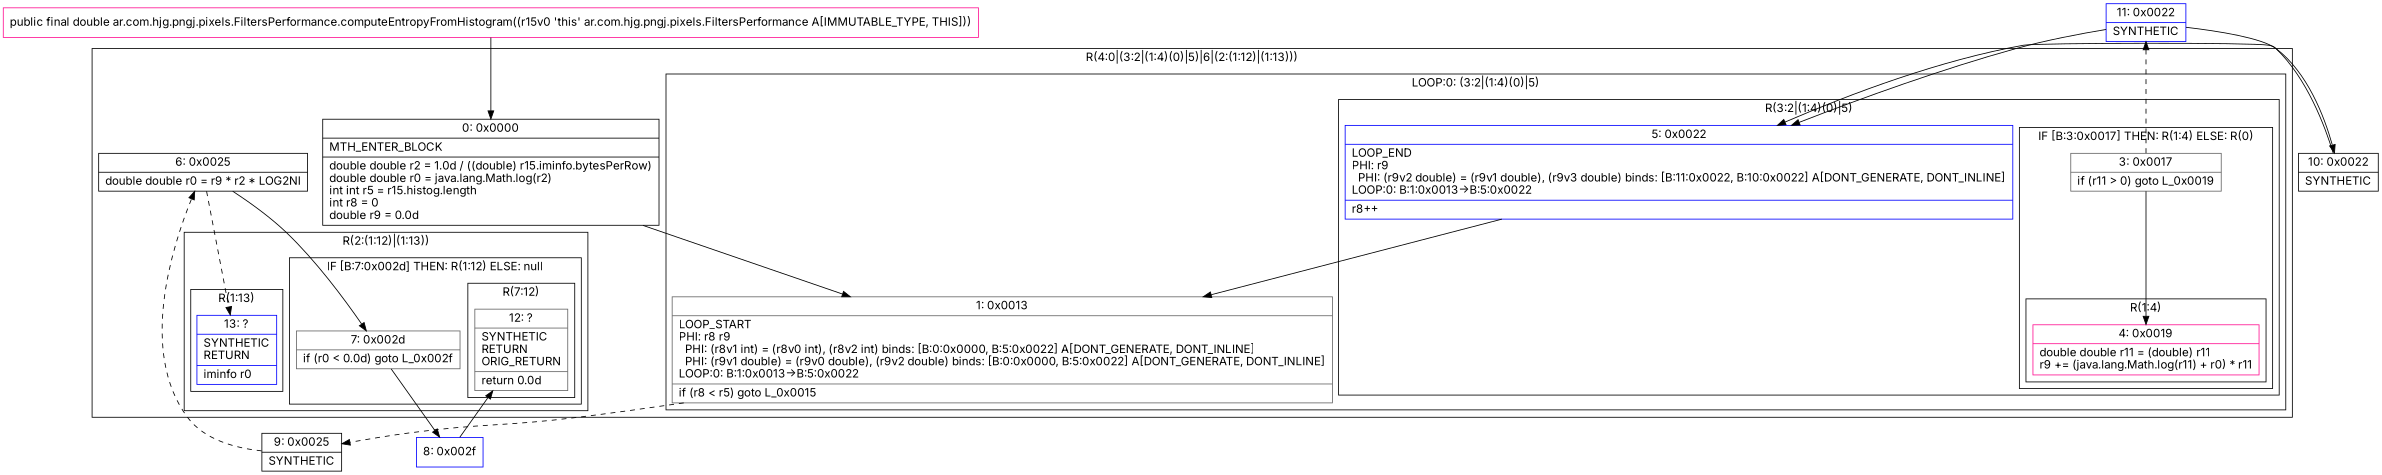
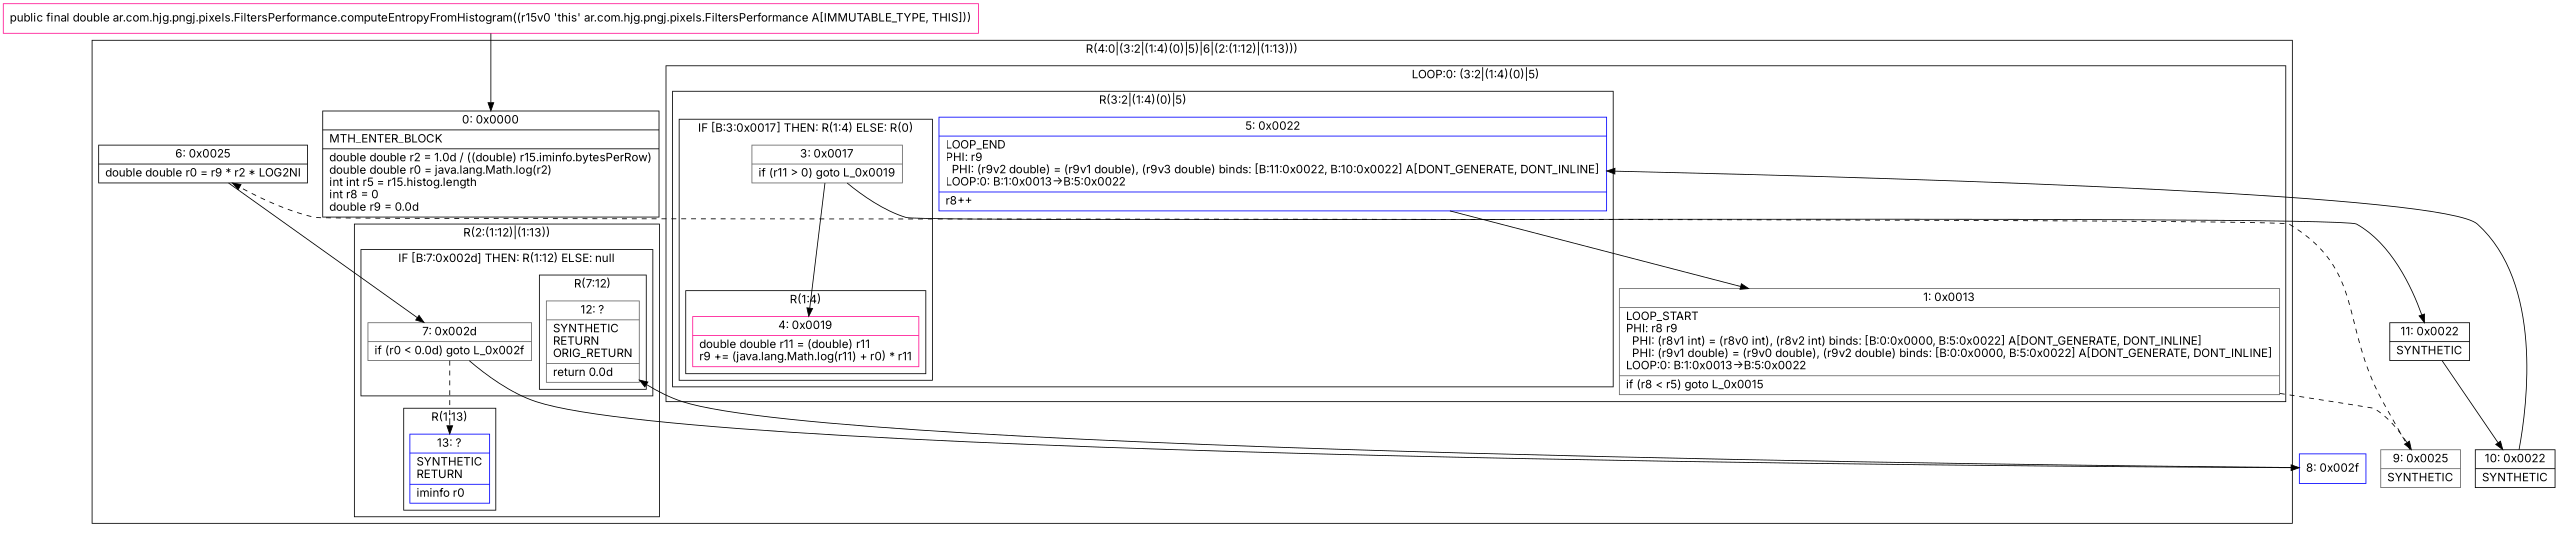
(2146, 23) -> (2430, 342)
(1950, 68) -> none
(2146, 107) -> (1654, 219)
(218, 249) -> (450, 390)
(743, 260) -> none
(302, 452) -> (2421, 469)
